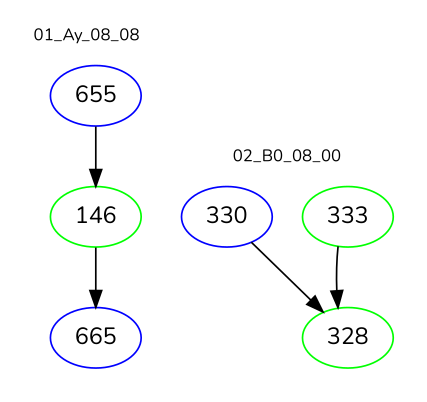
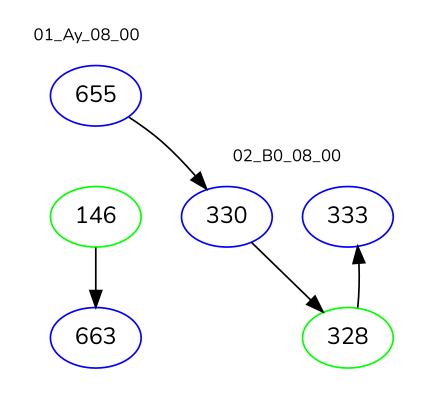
(87, 36) -> (87, 36)
(96, 148) -> (179, 158)
(348, 217) -> (348, 217)
(337, 269) -> (359, 286)
(96, 338) -> (96, 338)
